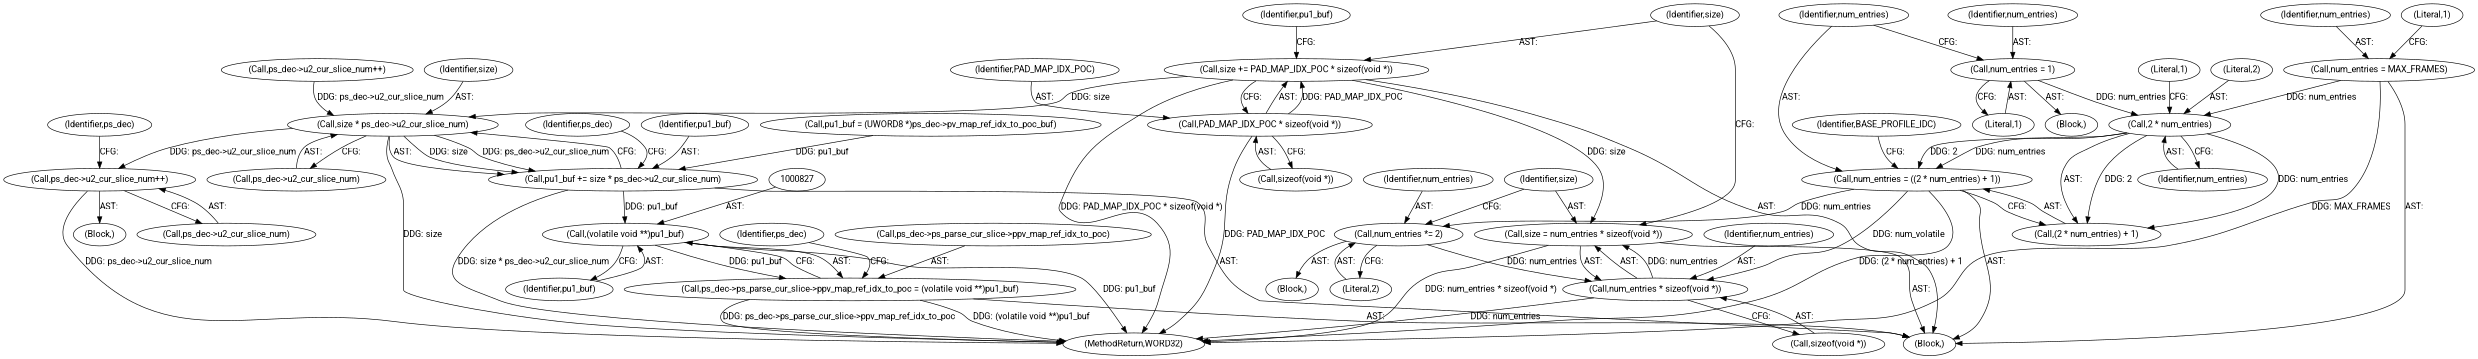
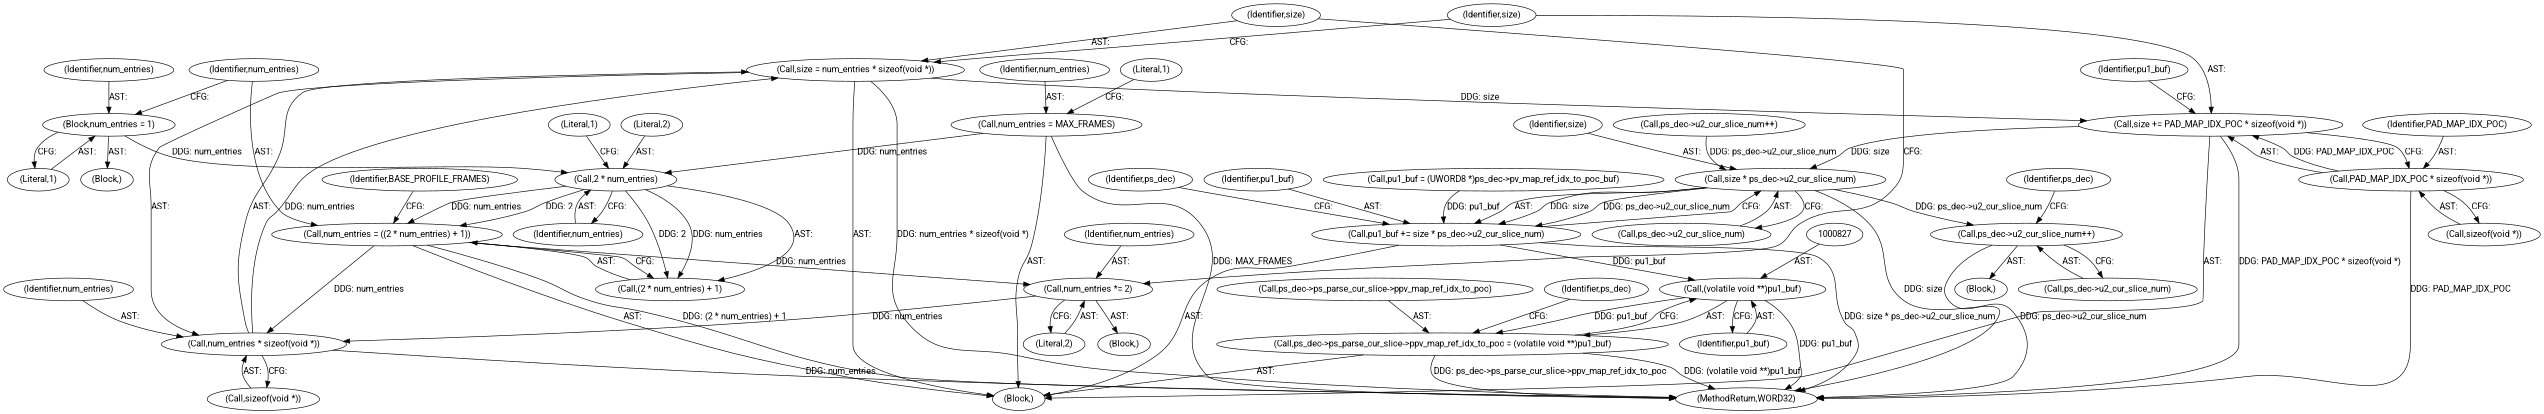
(2013, 70) -> (109, 125)
(1506, 118) -> (1506, 103)
(1877, 125) -> (420, 180)
(1909, 235) -> (369, 289)
